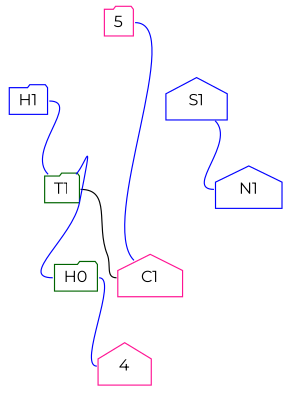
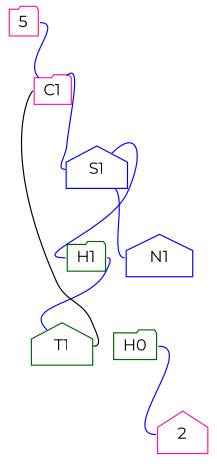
(28, 101) -> (86, 258)
none -> (70, 120)
(62, 189) -> (62, 346)
none -> (112, 212)
(75, 215) -> none
(150, 278) -> (53, 91)
(125, 366) -> (183, 435)
